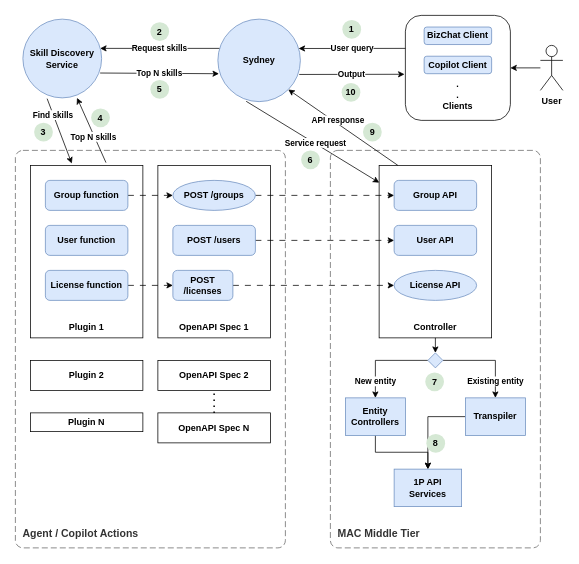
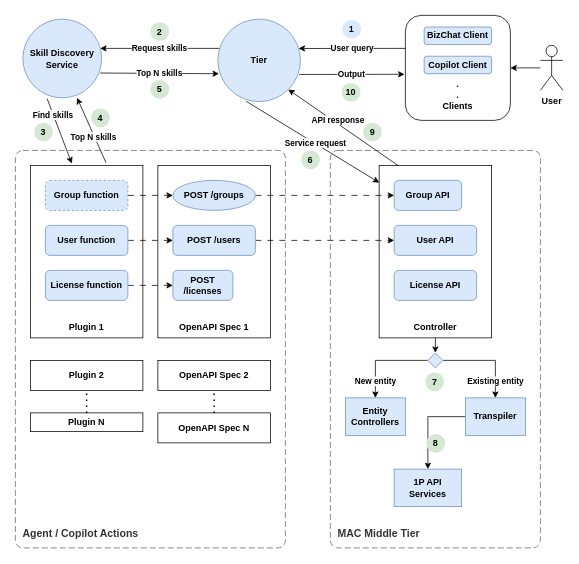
(352, 29) -> (352, 29)
(259, 60) -> (259, 60)
(87, 195) -> (87, 195)
(435, 195) -> (428, 195)
none -> (147, 240)
(311, 285) -> none
(435, 285) -> (435, 285)
none -> (87, 403)
(392, 452) -> none
